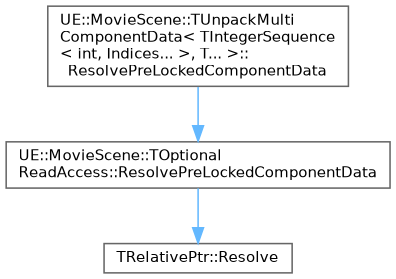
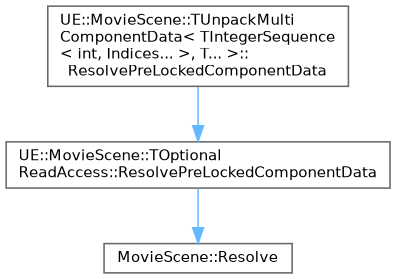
(198, 258) -> (198, 258)
